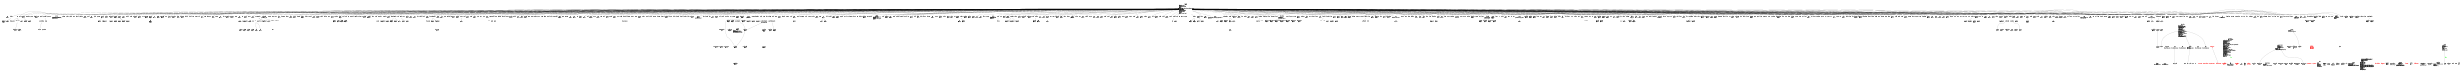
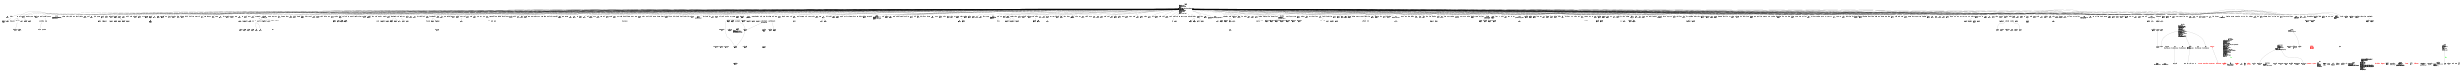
none -> (1190, 17)
